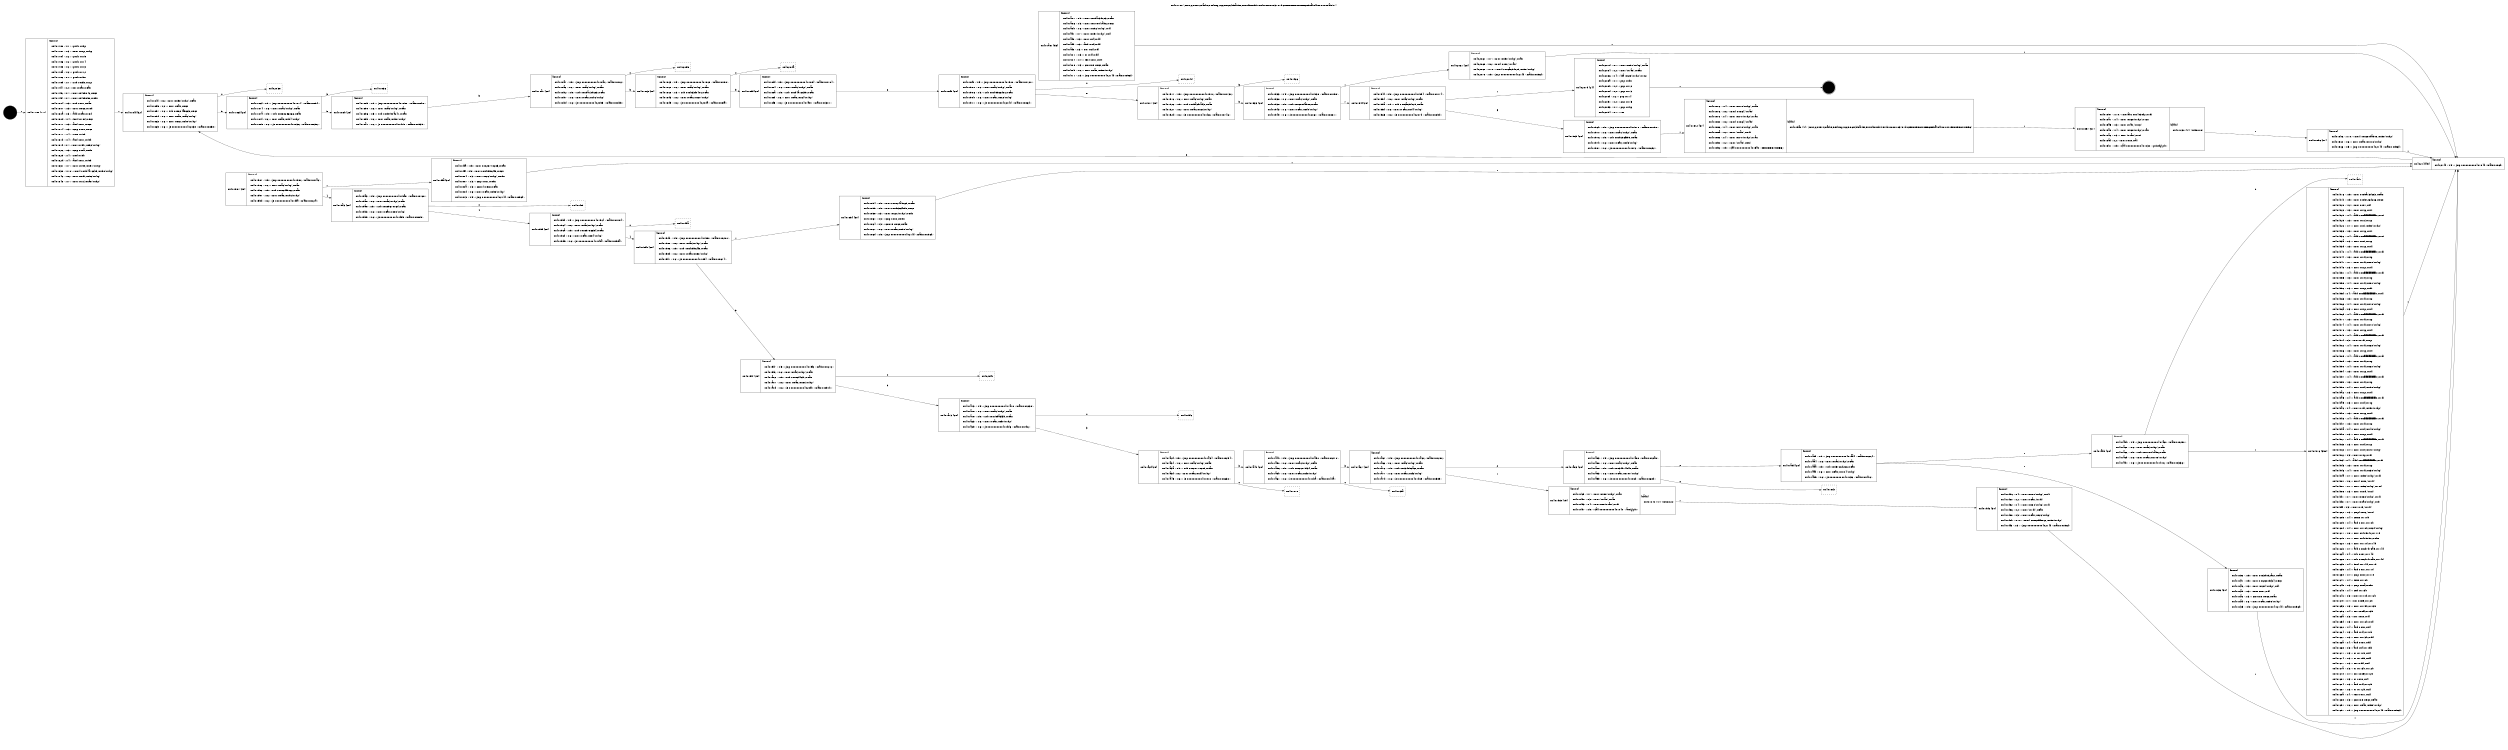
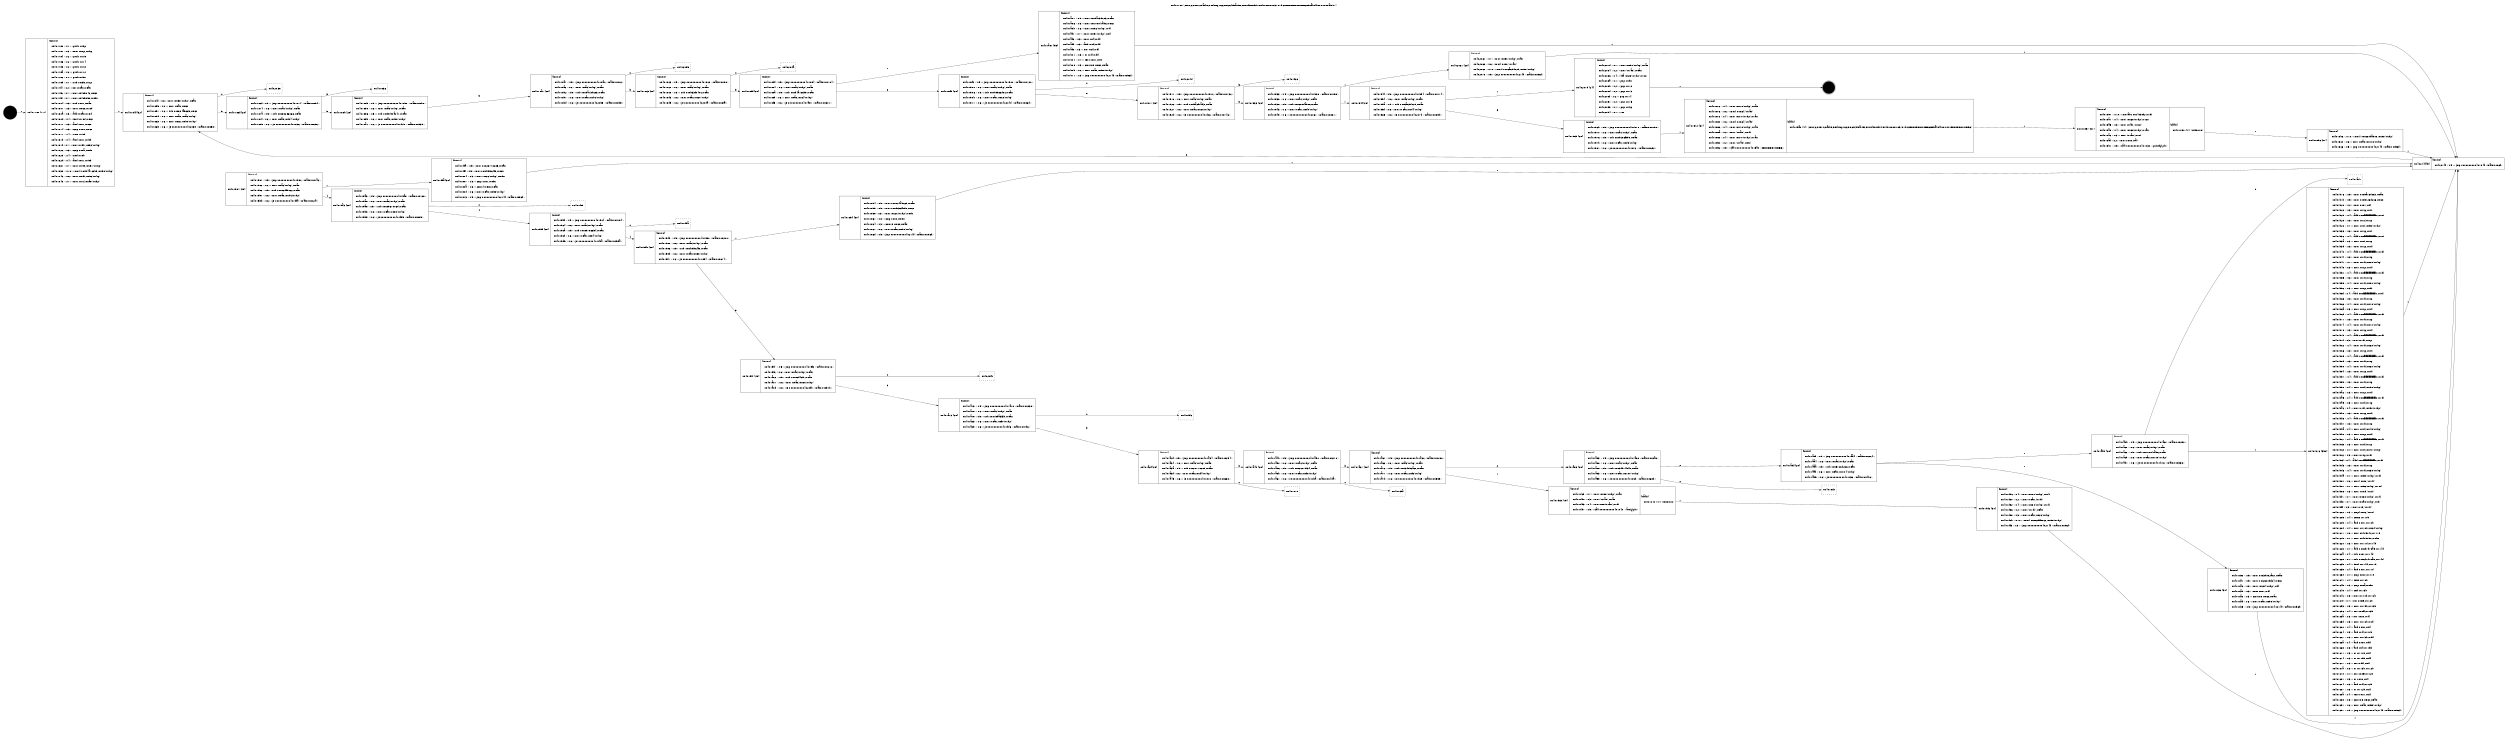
none -> (937, 69)
